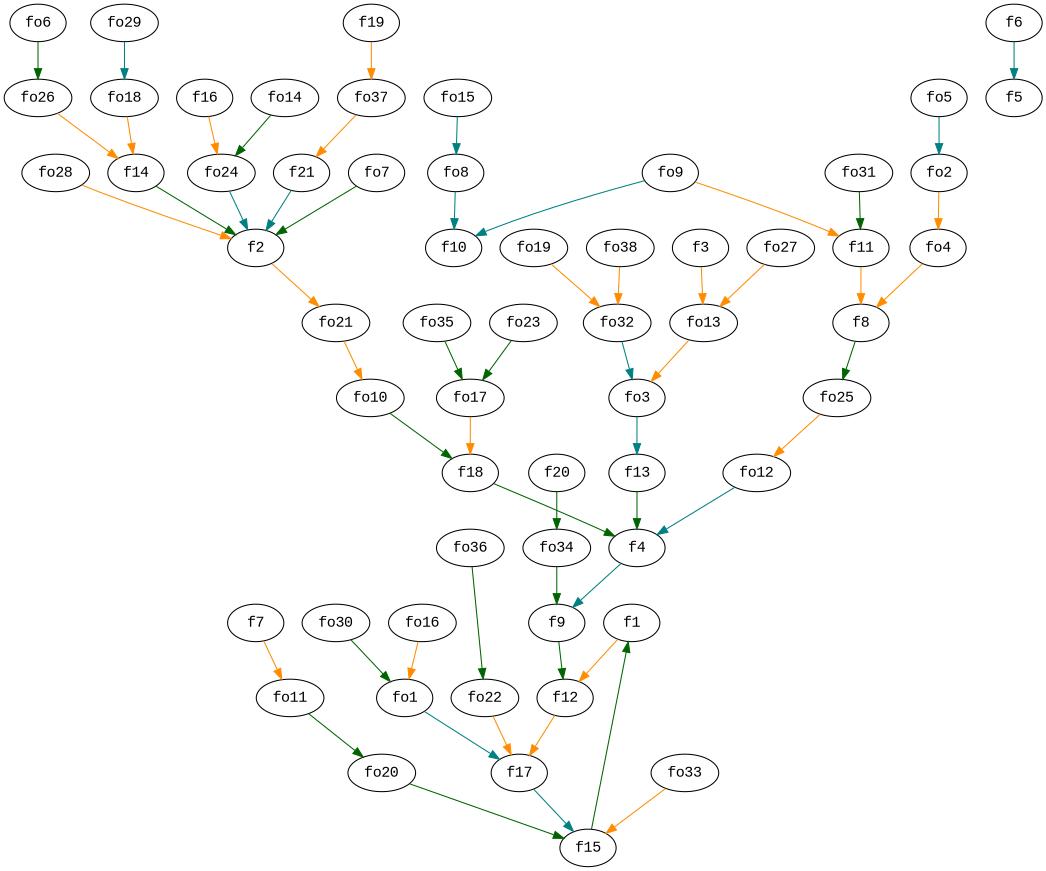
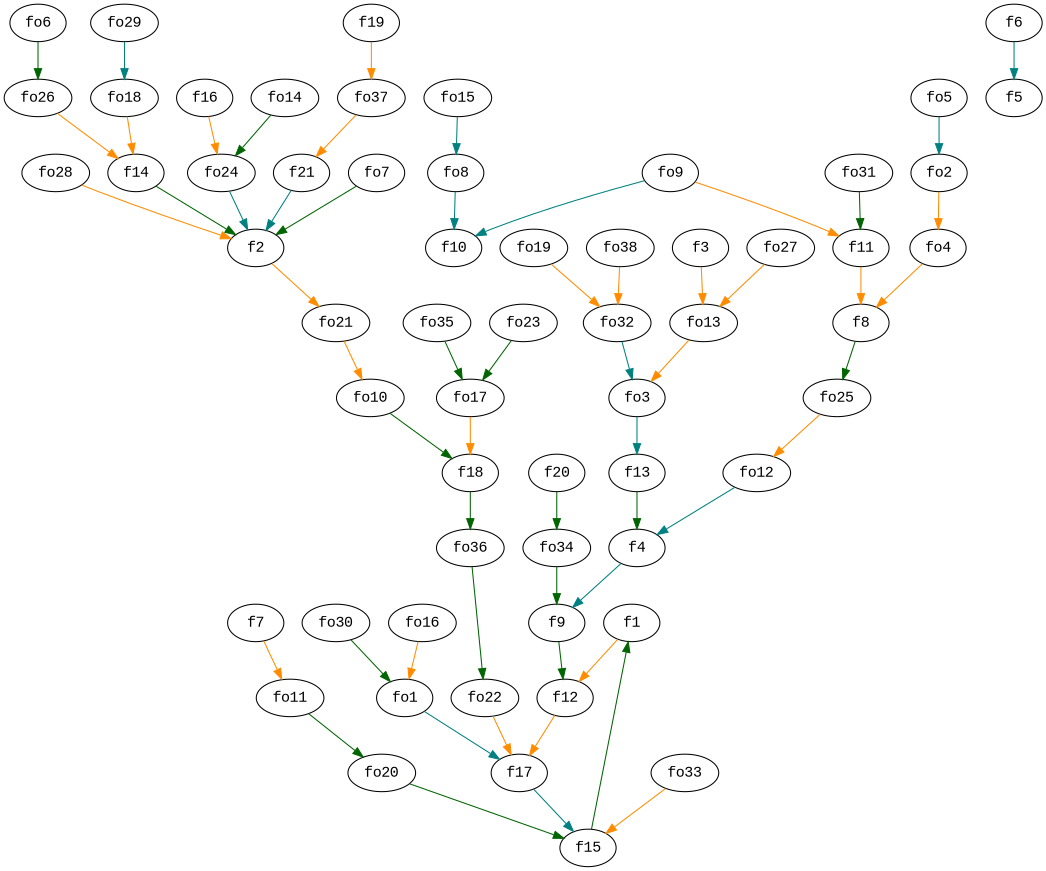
(550, 507) -> (470, 505)
